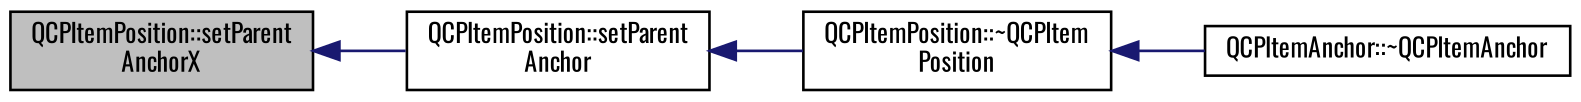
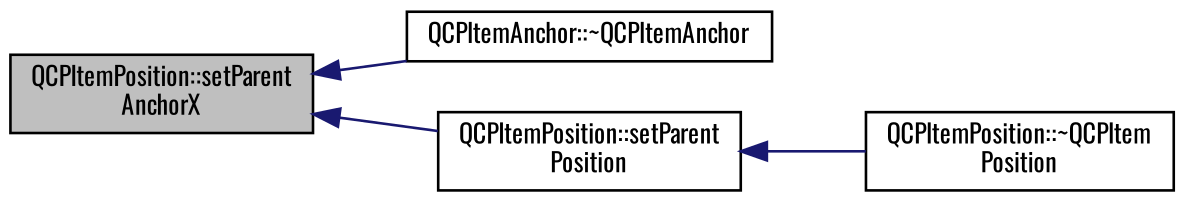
(558, 51) -> (589, 151)
(1172, 51) -> (373, 66)
